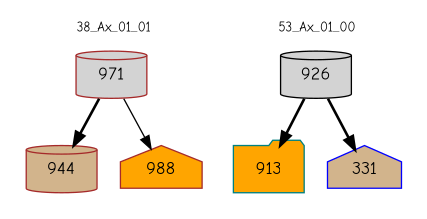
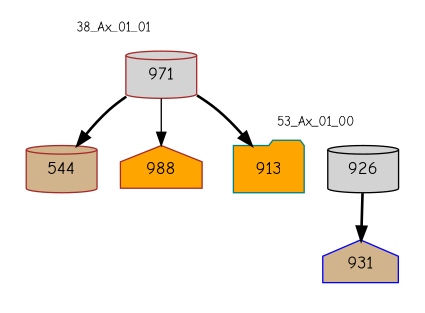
(295, 116) -> (231, 122)
(62, 169) -> (62, 169)
(364, 169) -> (361, 264)
